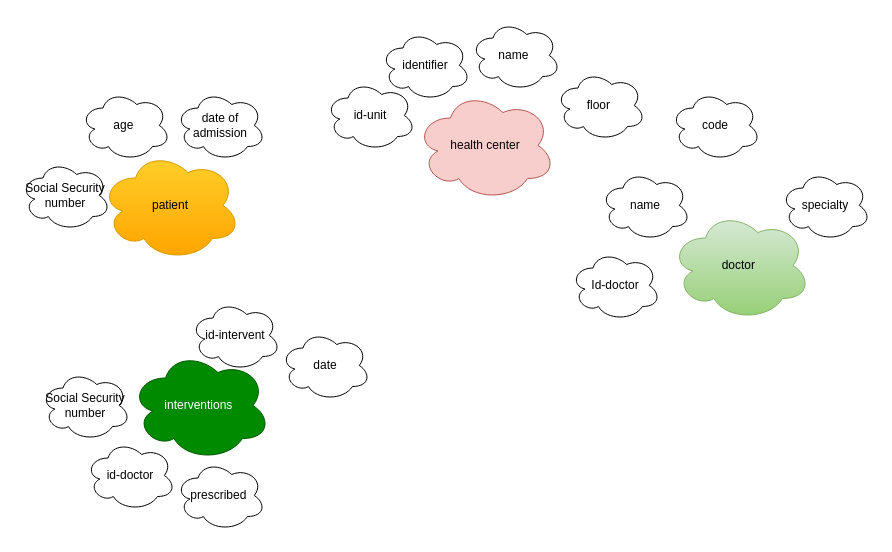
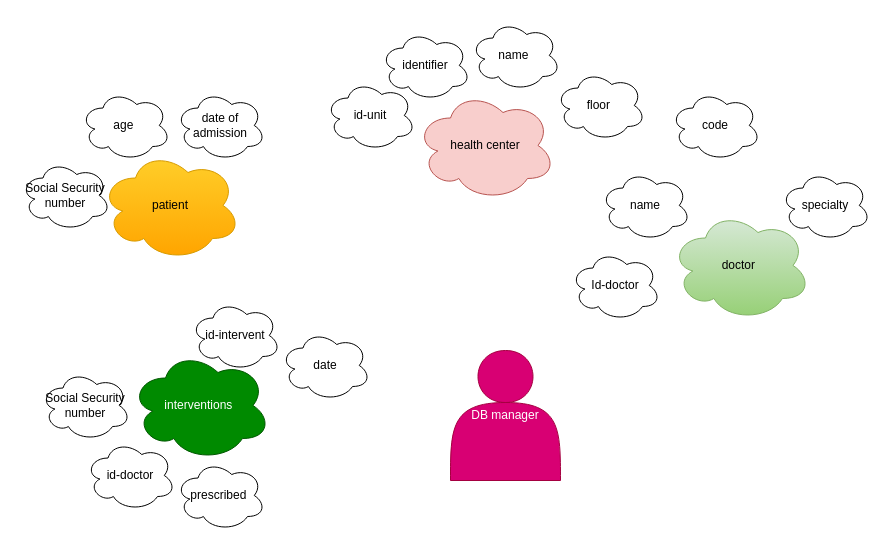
none -> (506, 416)
